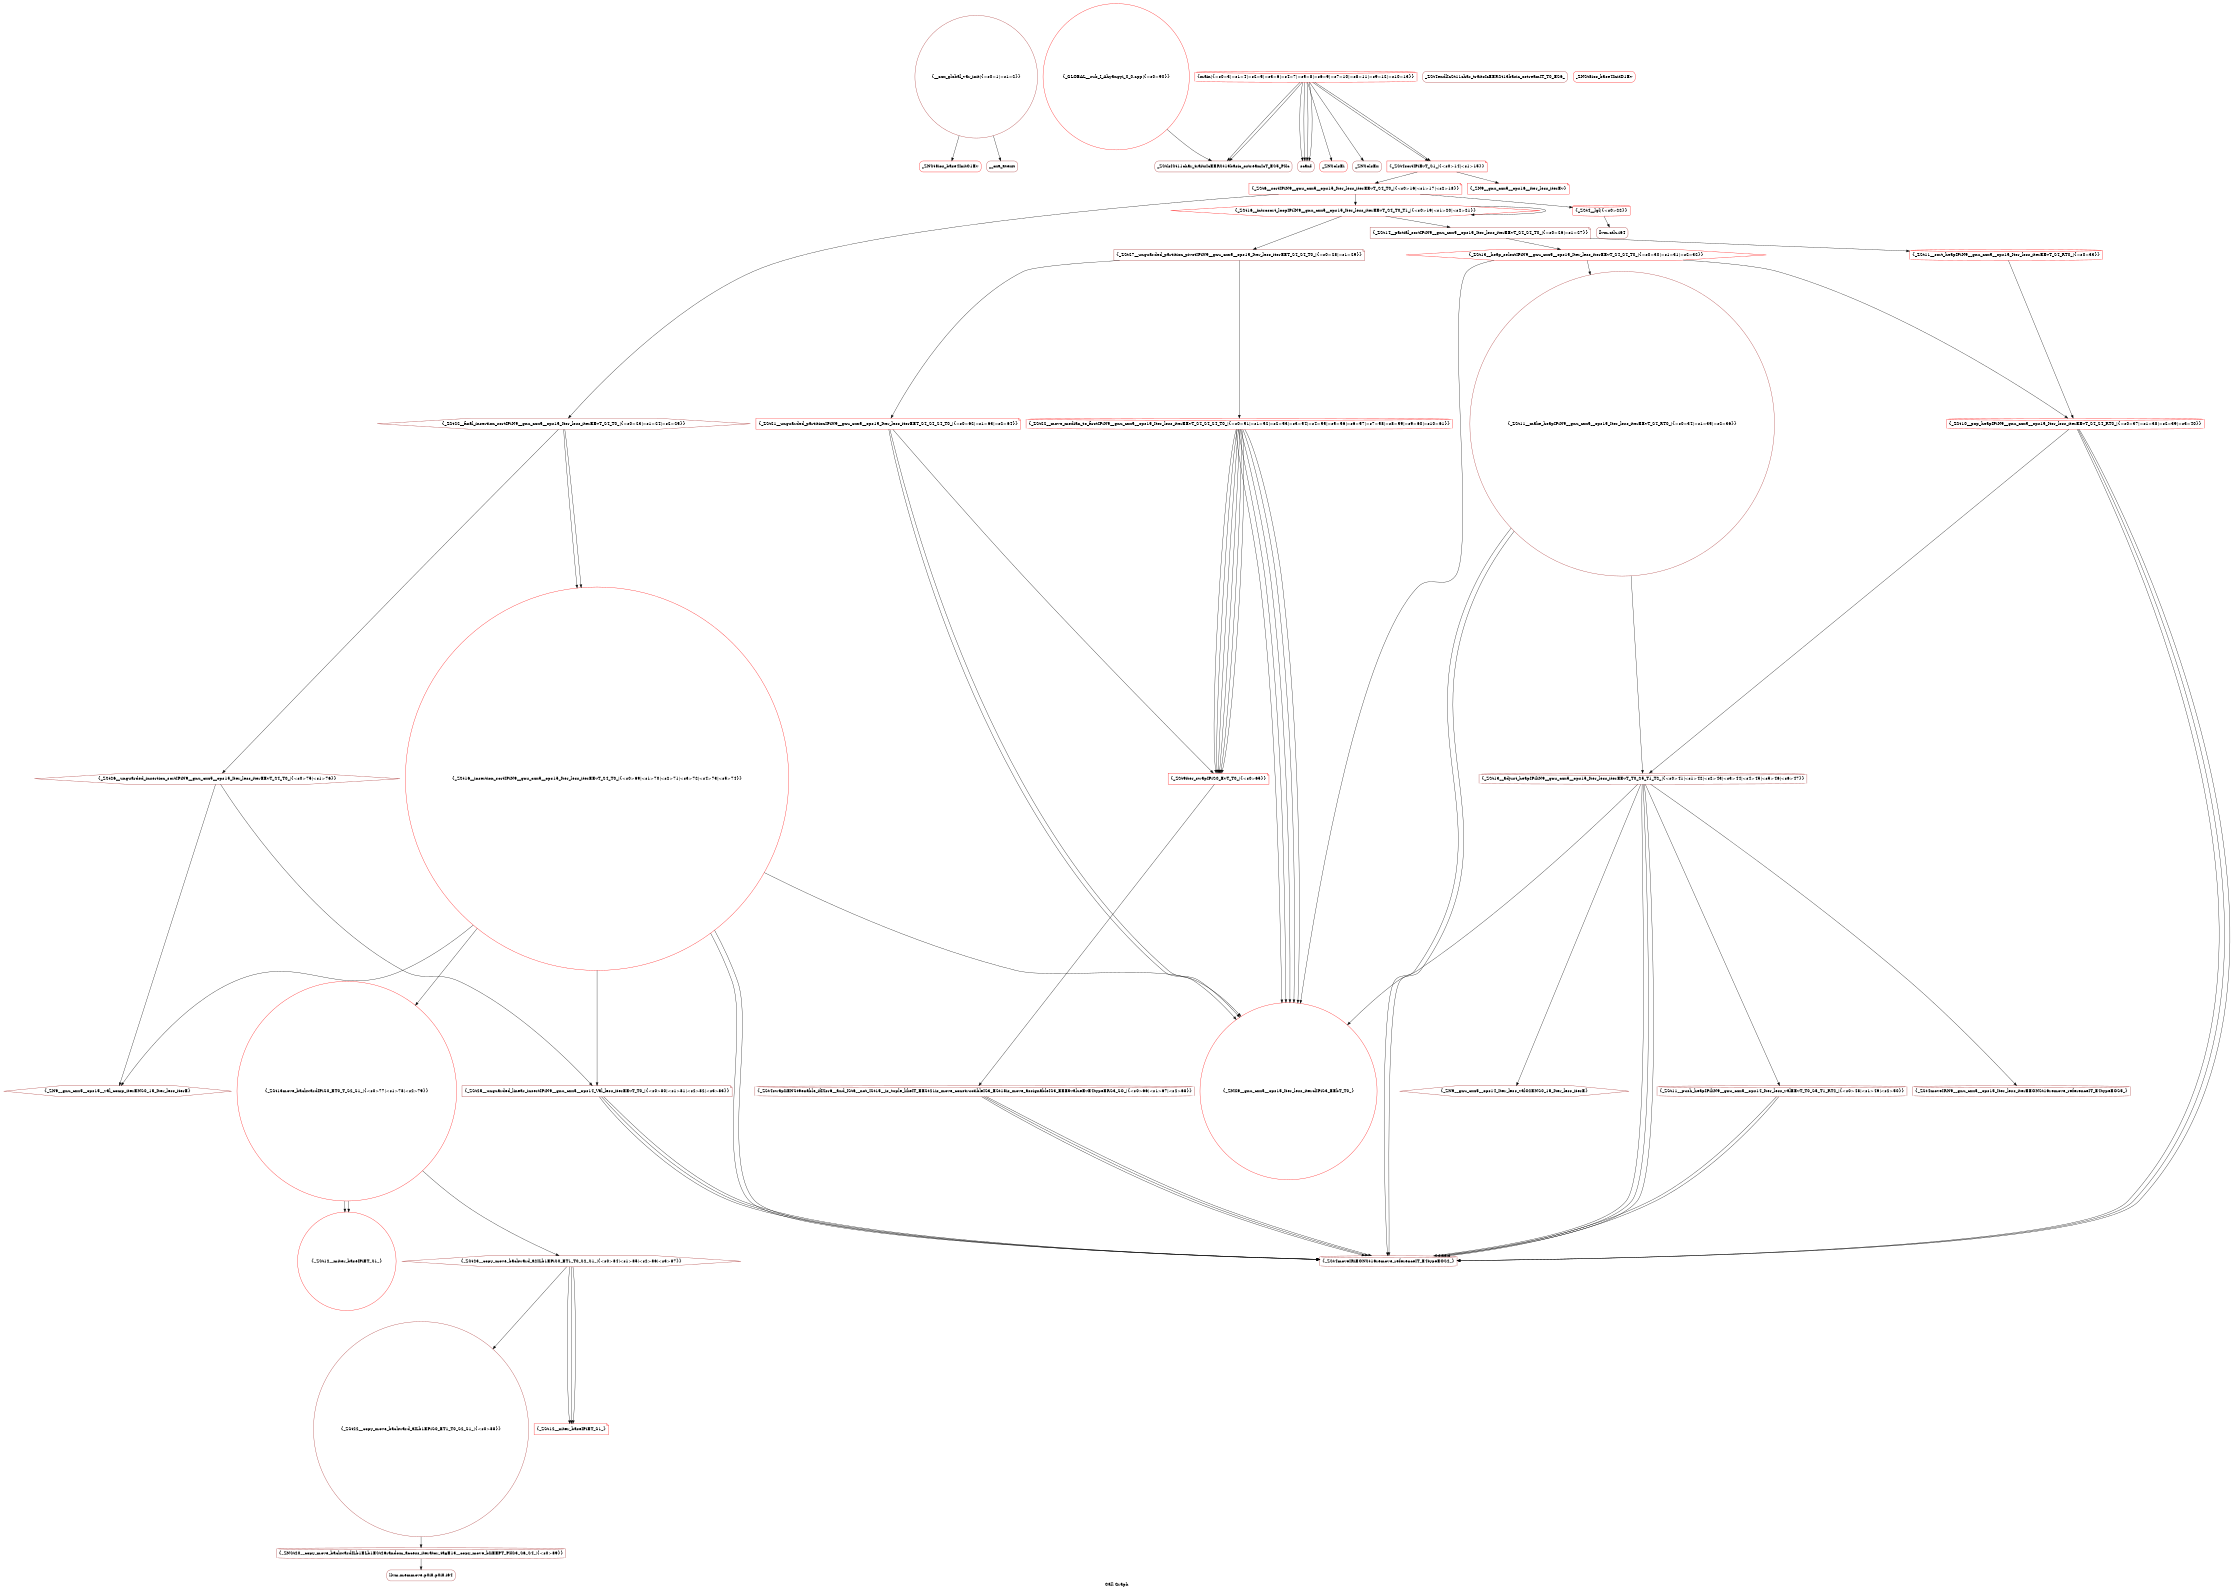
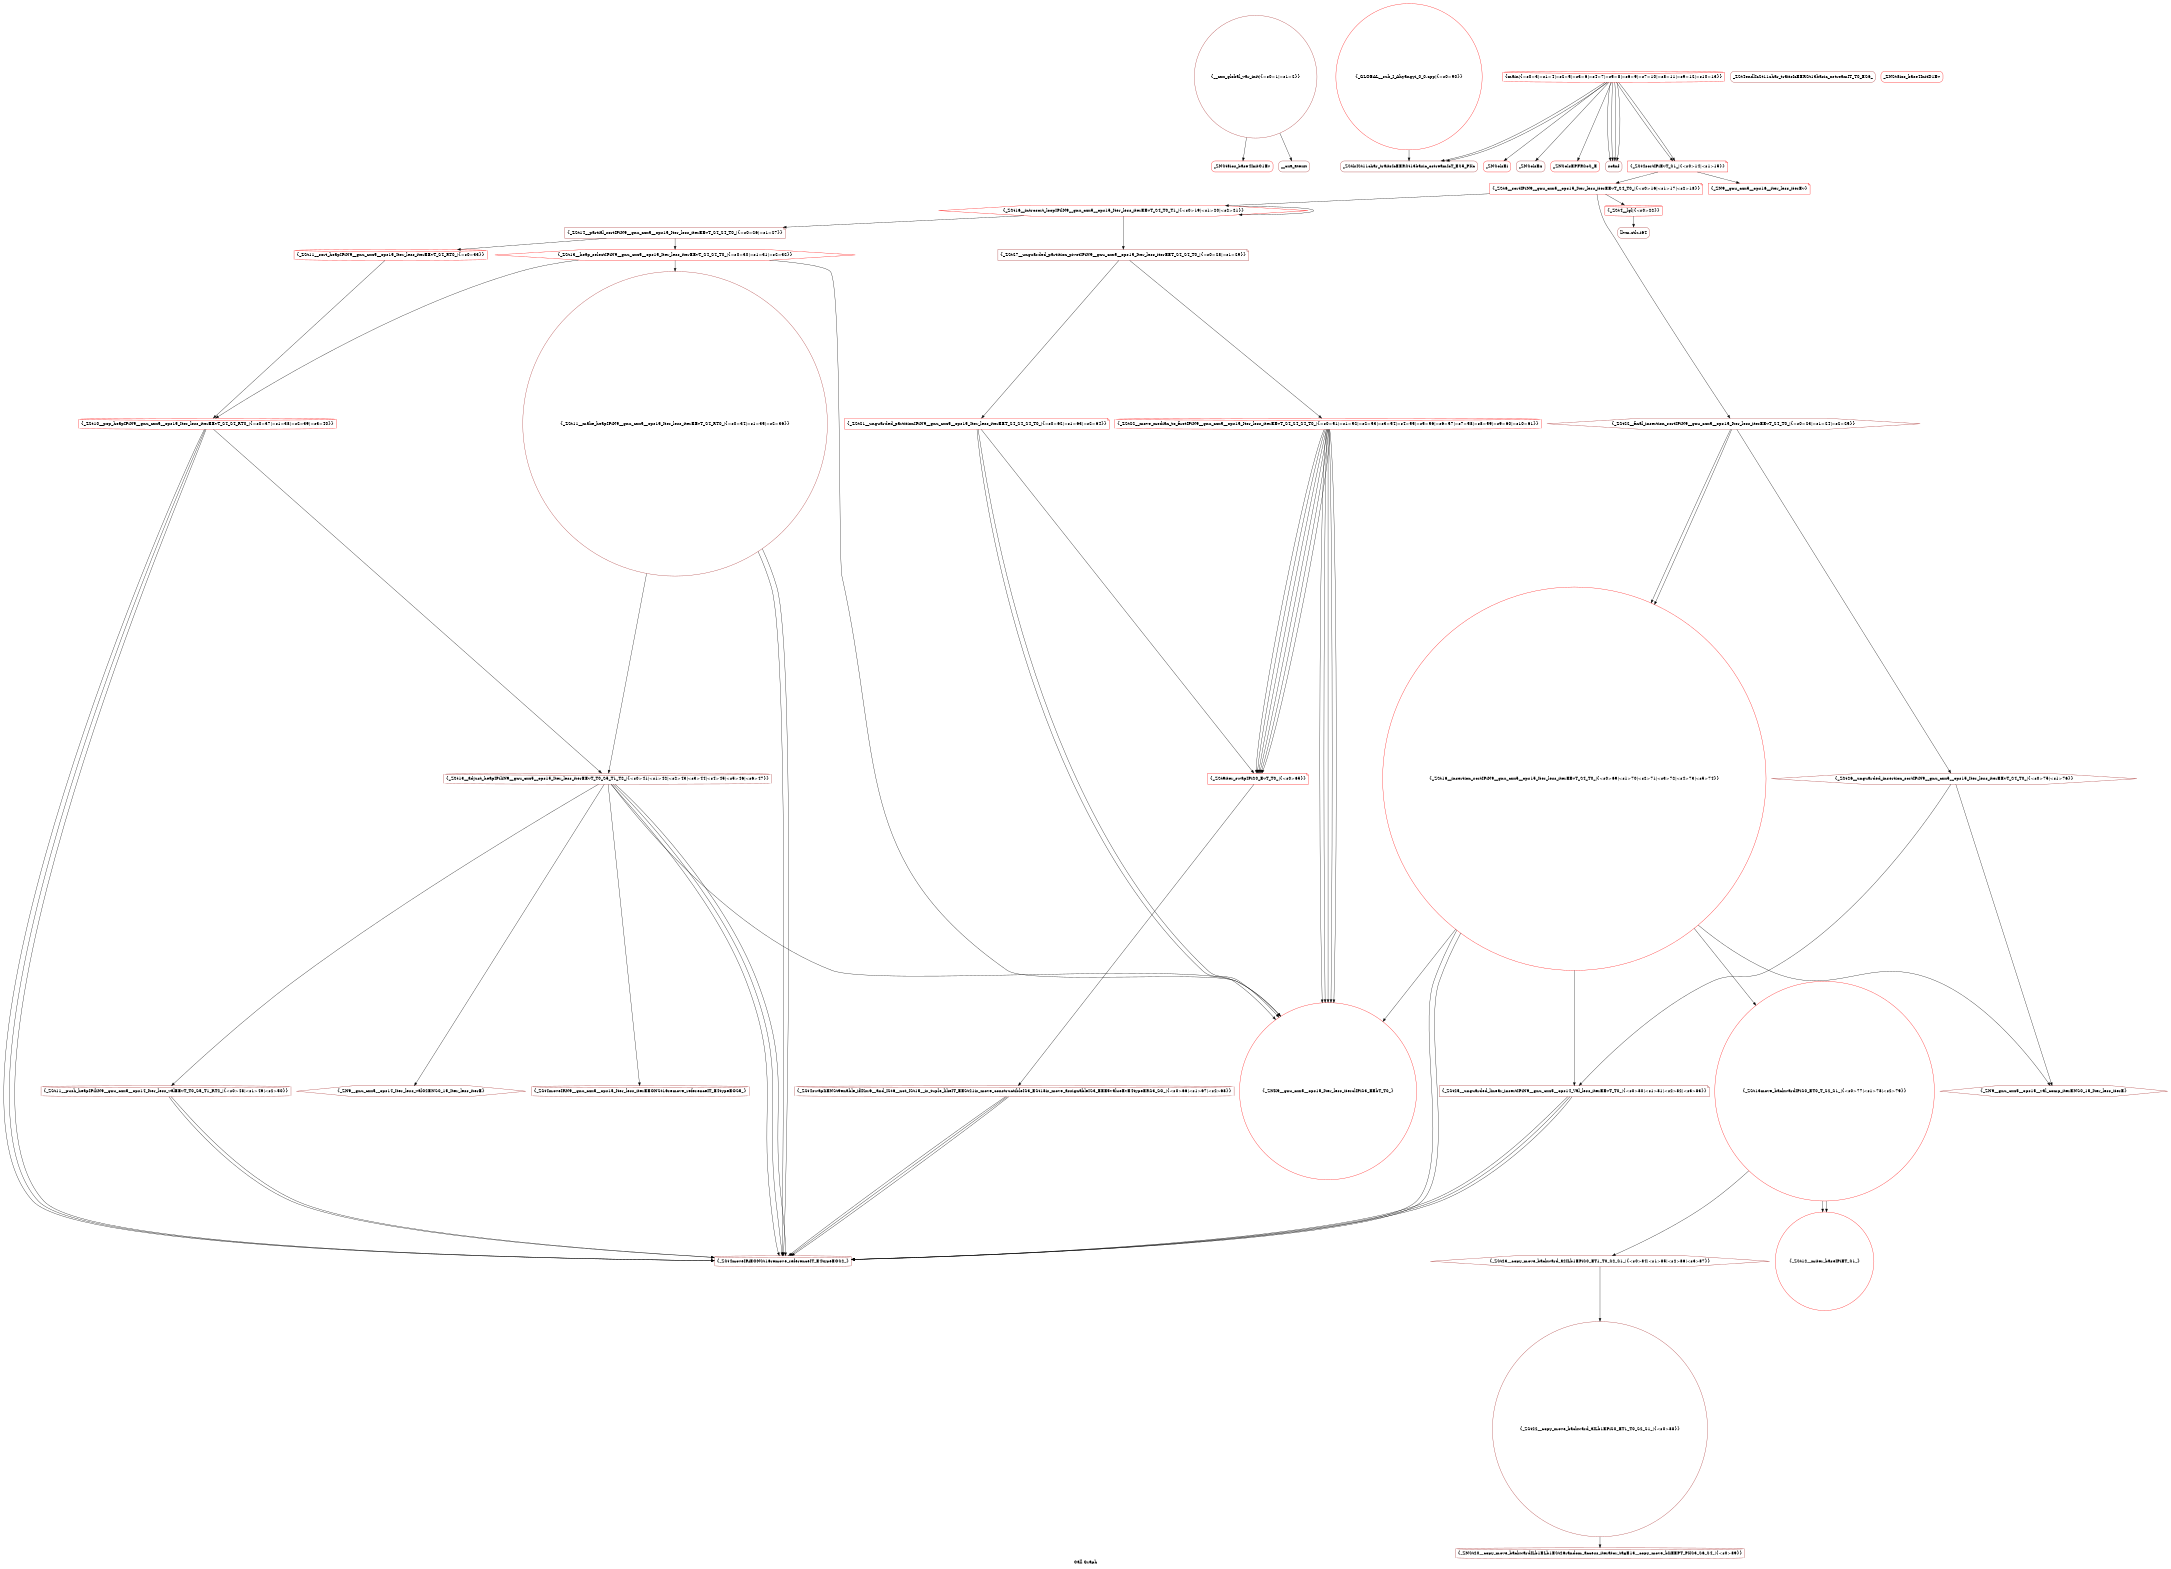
none -> (1575, 166)
(571, 1429) -> none
(421, 1575) -> none
